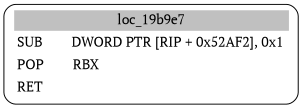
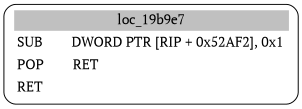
(59, 65) -> (58, 65)
